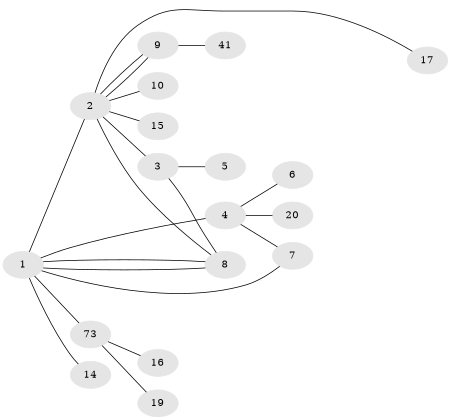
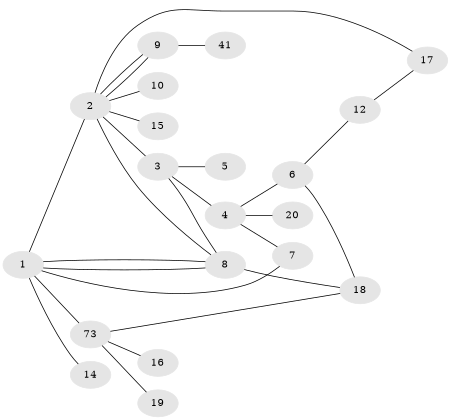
none -> (360, 110)
(122, 235) -> (192, 191)
none -> (360, 290)
